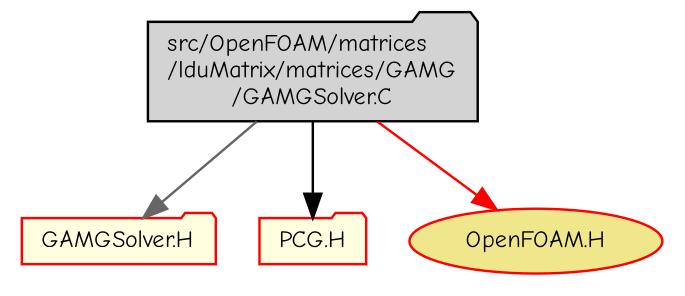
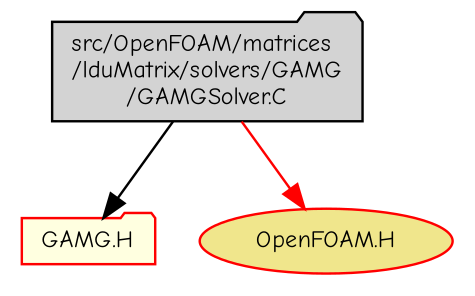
(313, 72) -> (207, 72)
(119, 241) -> none
(313, 241) -> (89, 241)
